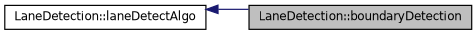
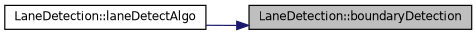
(234, 9) -> (221, 25)
